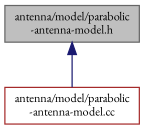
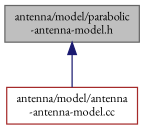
(72, 106) -> (72, 106)
